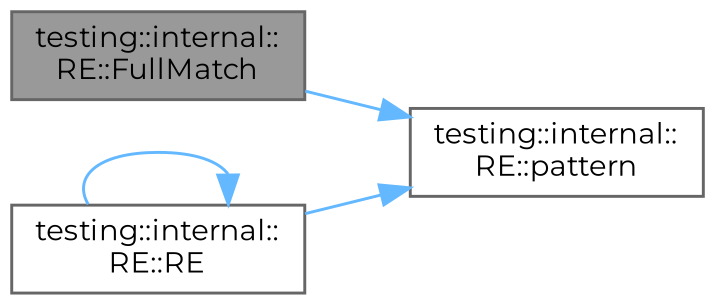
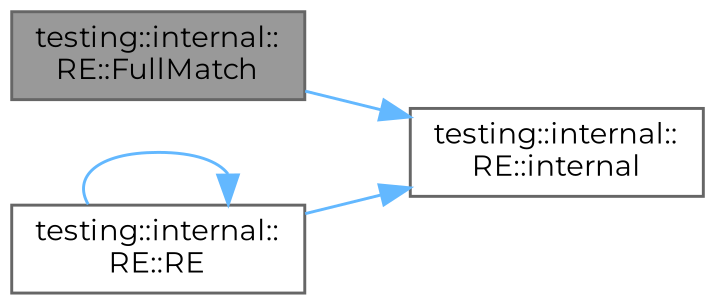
(557, 152) -> (557, 152)
